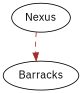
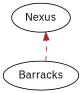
(36, 42) -> (46, 51)
